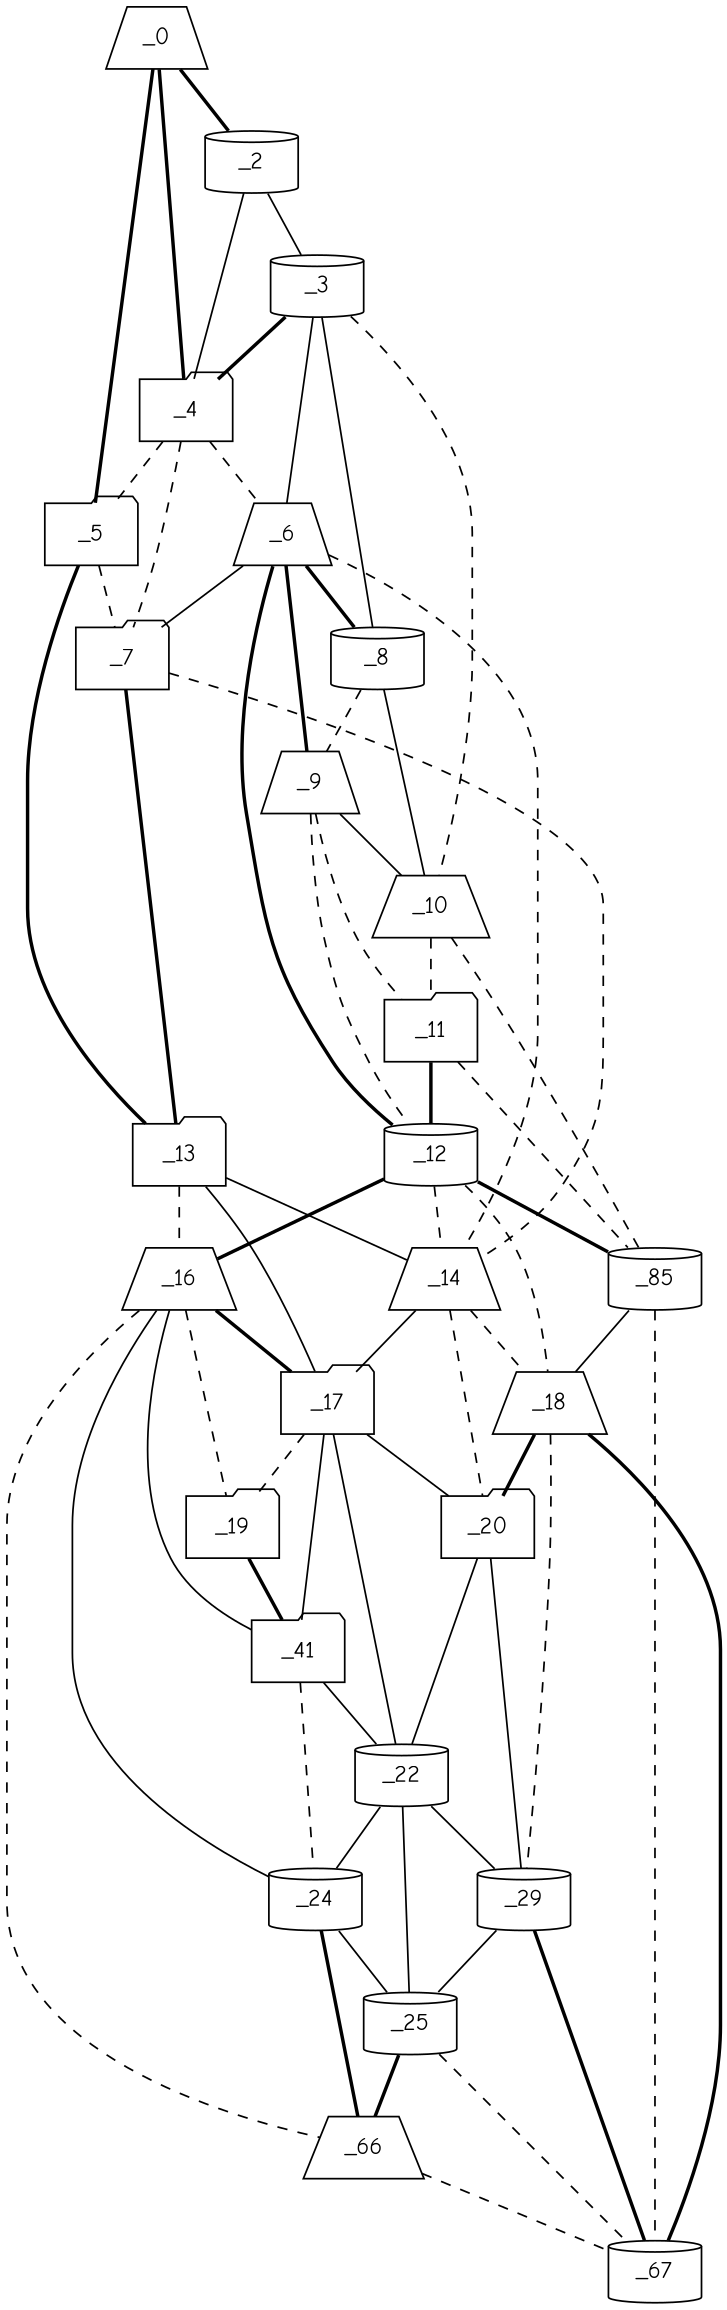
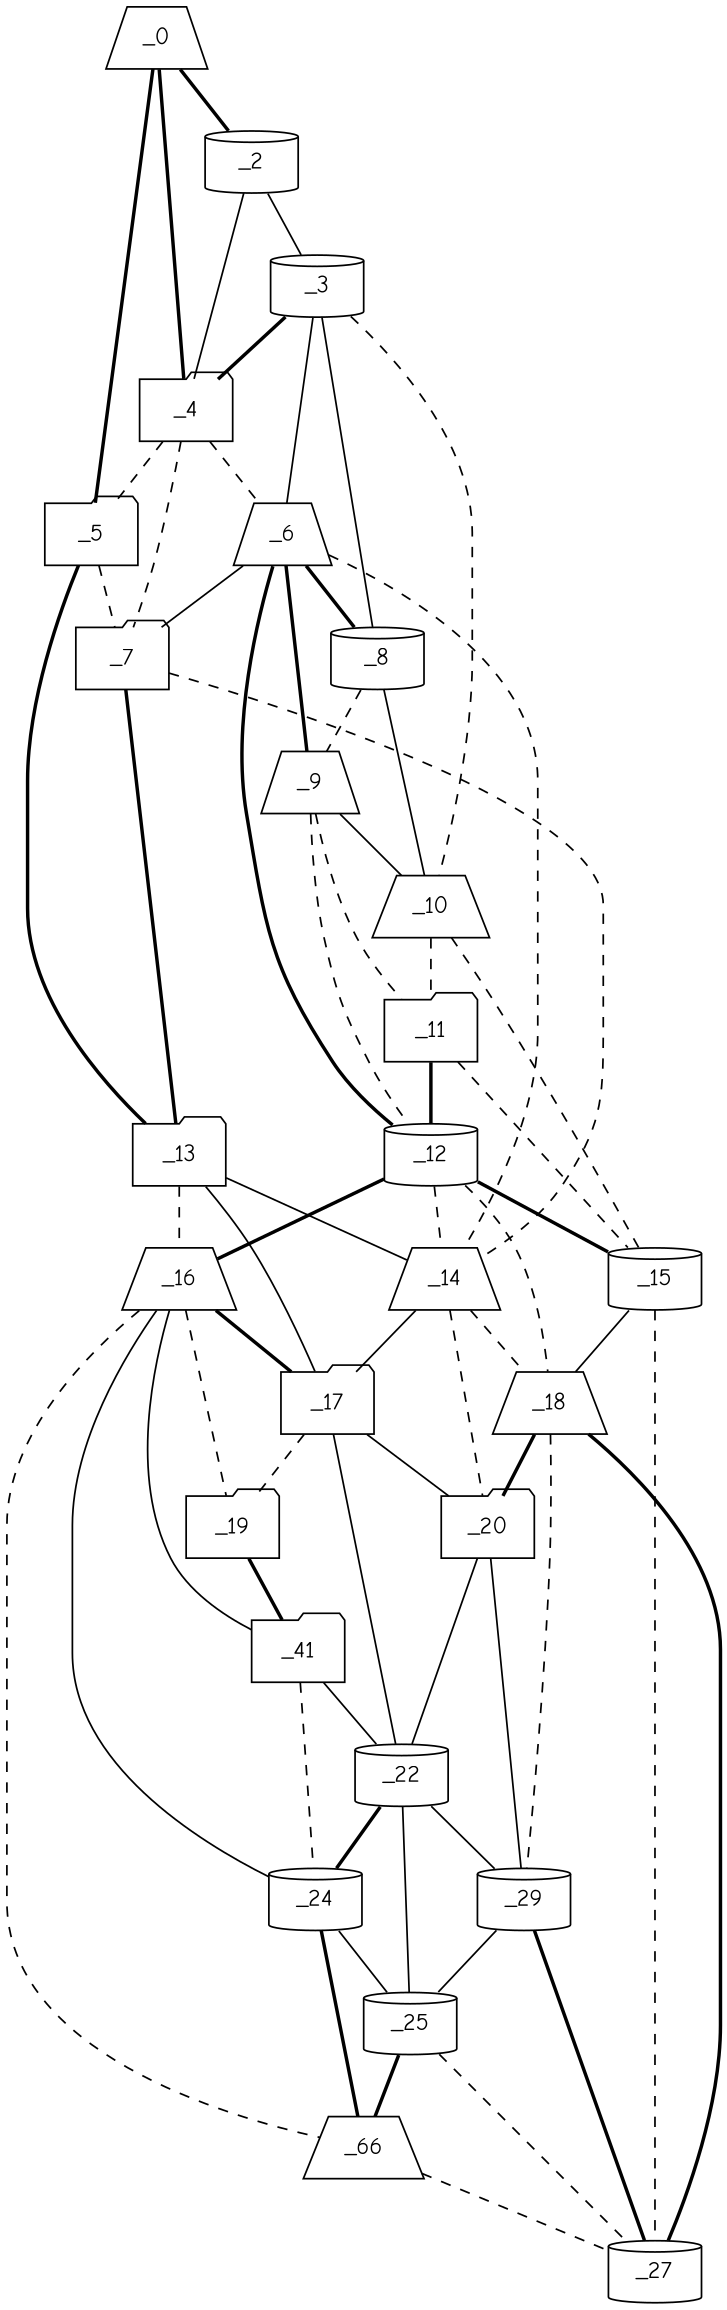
(655, 1279) -> (655, 1279)
(313, 1527) -> none
(358, 1838) -> (358, 1838)
(655, 2272) -> (655, 2272)
